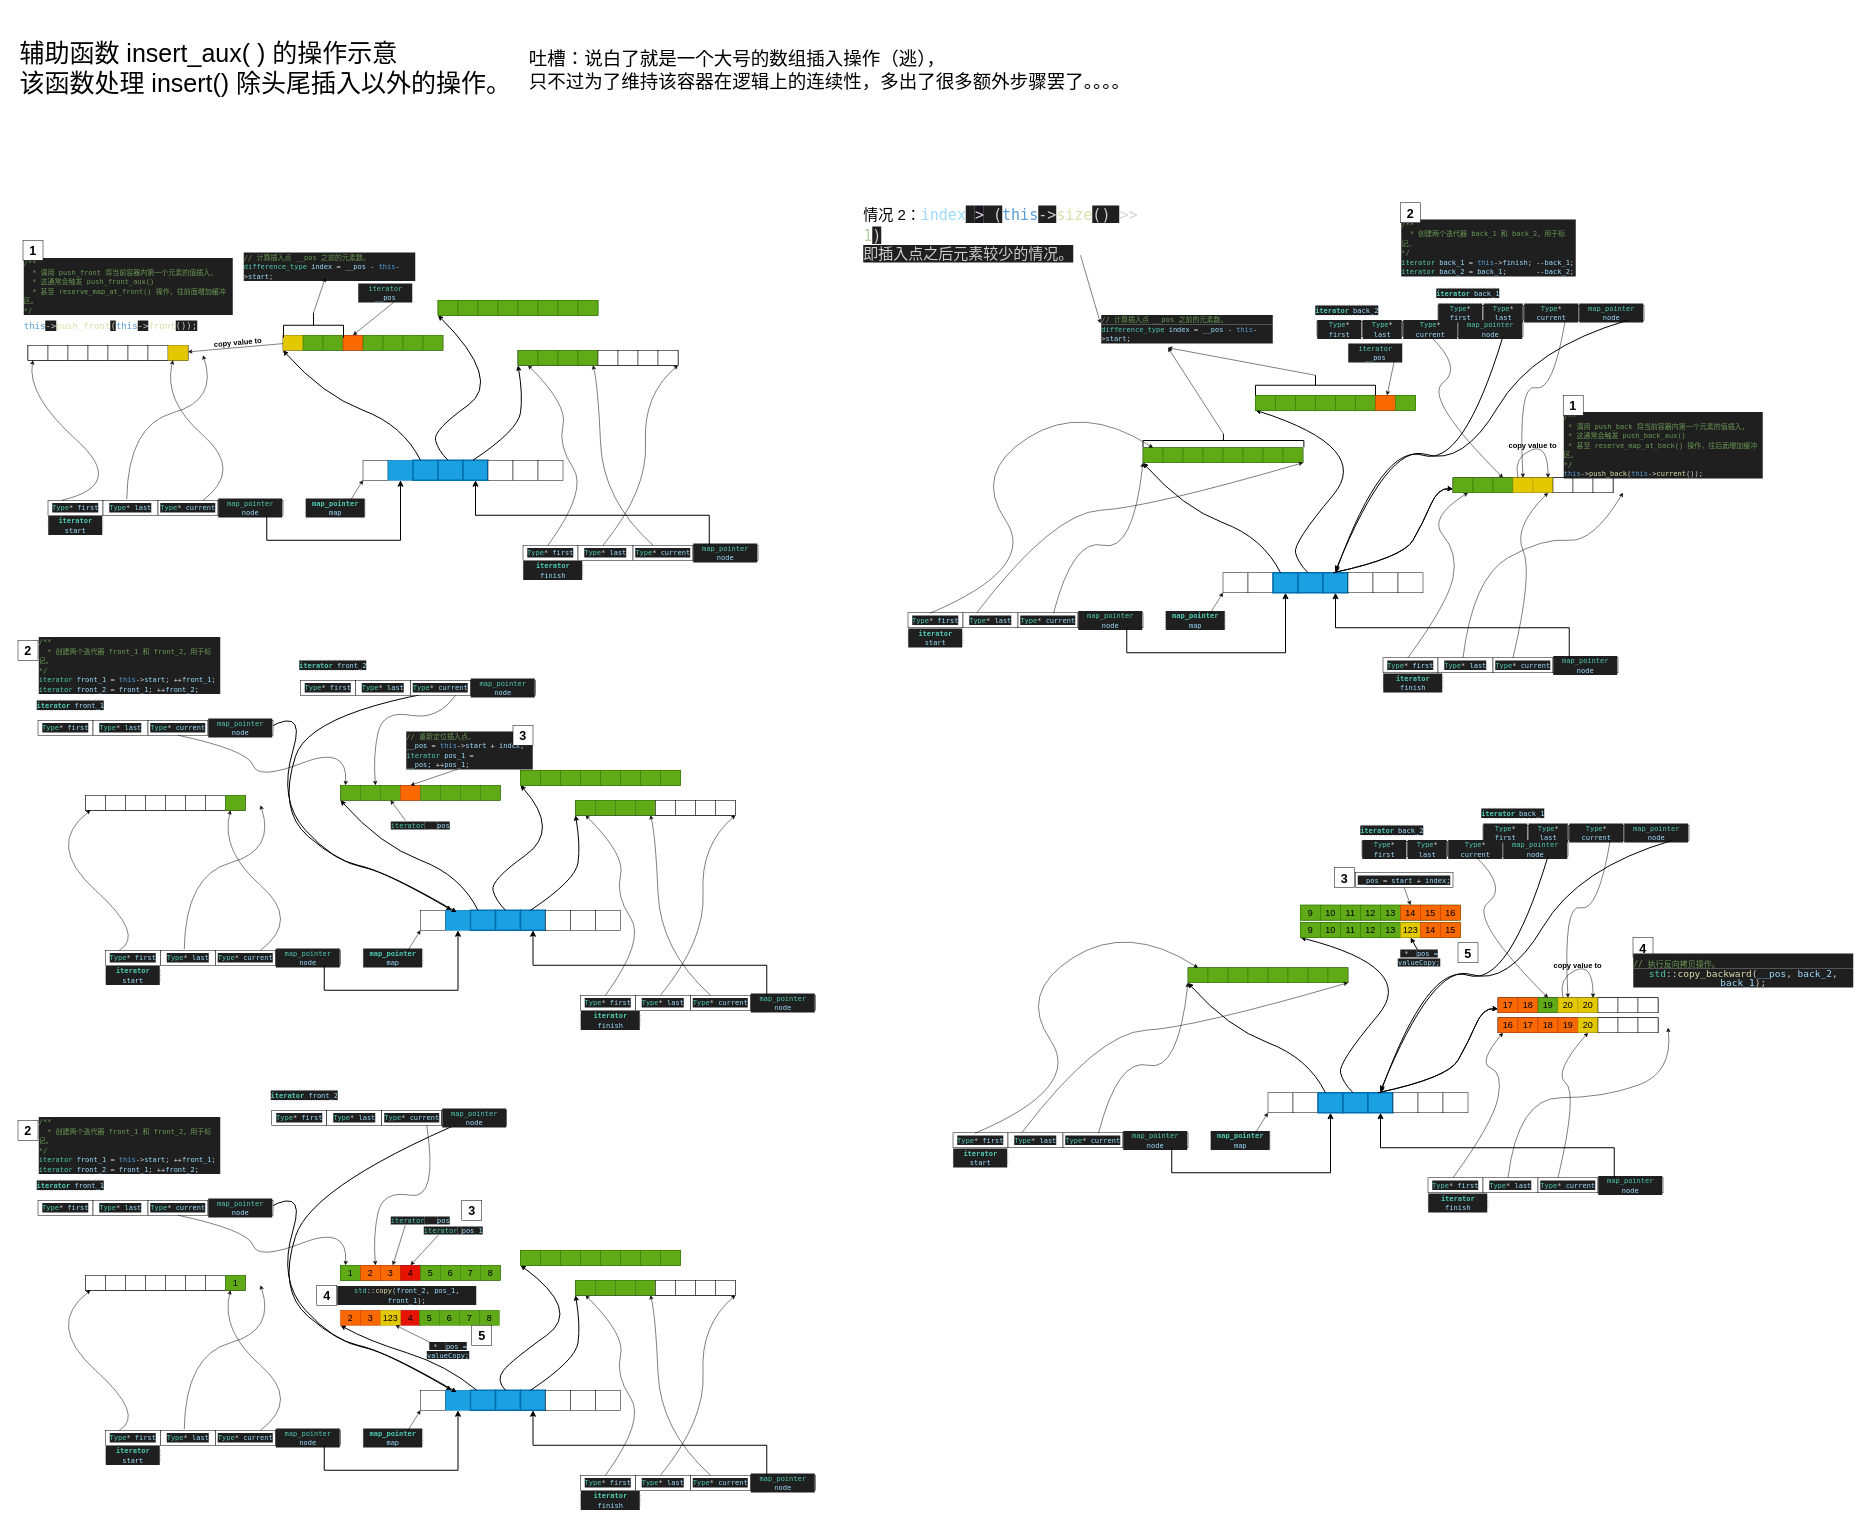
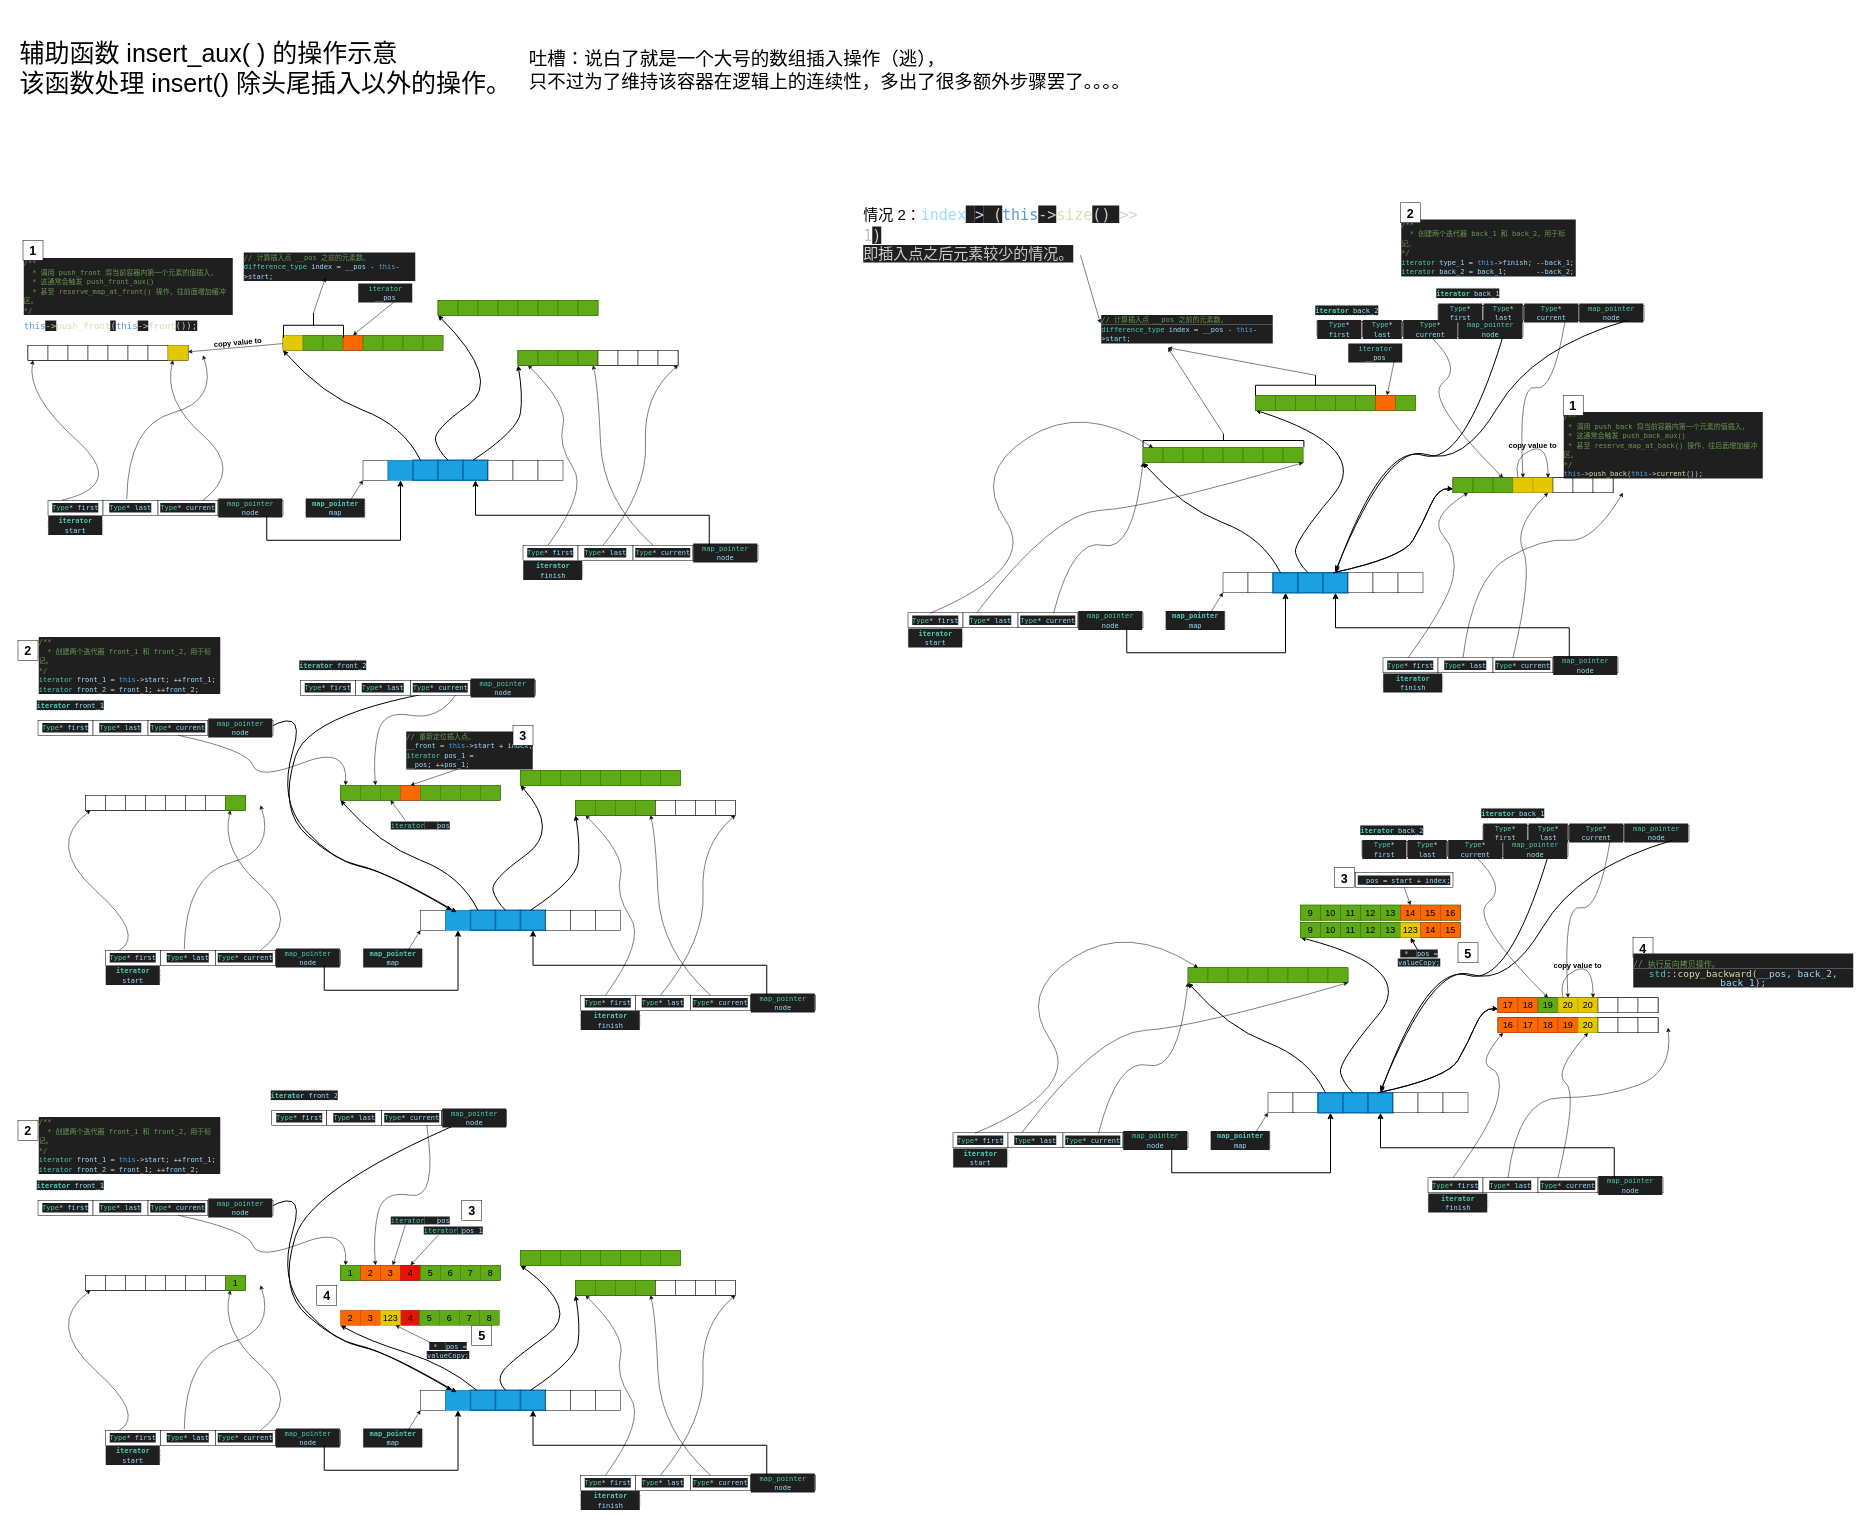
(1489, 248) -> (1489, 248)
(455, 750) -> (455, 750)
(407, 1295) -> none
